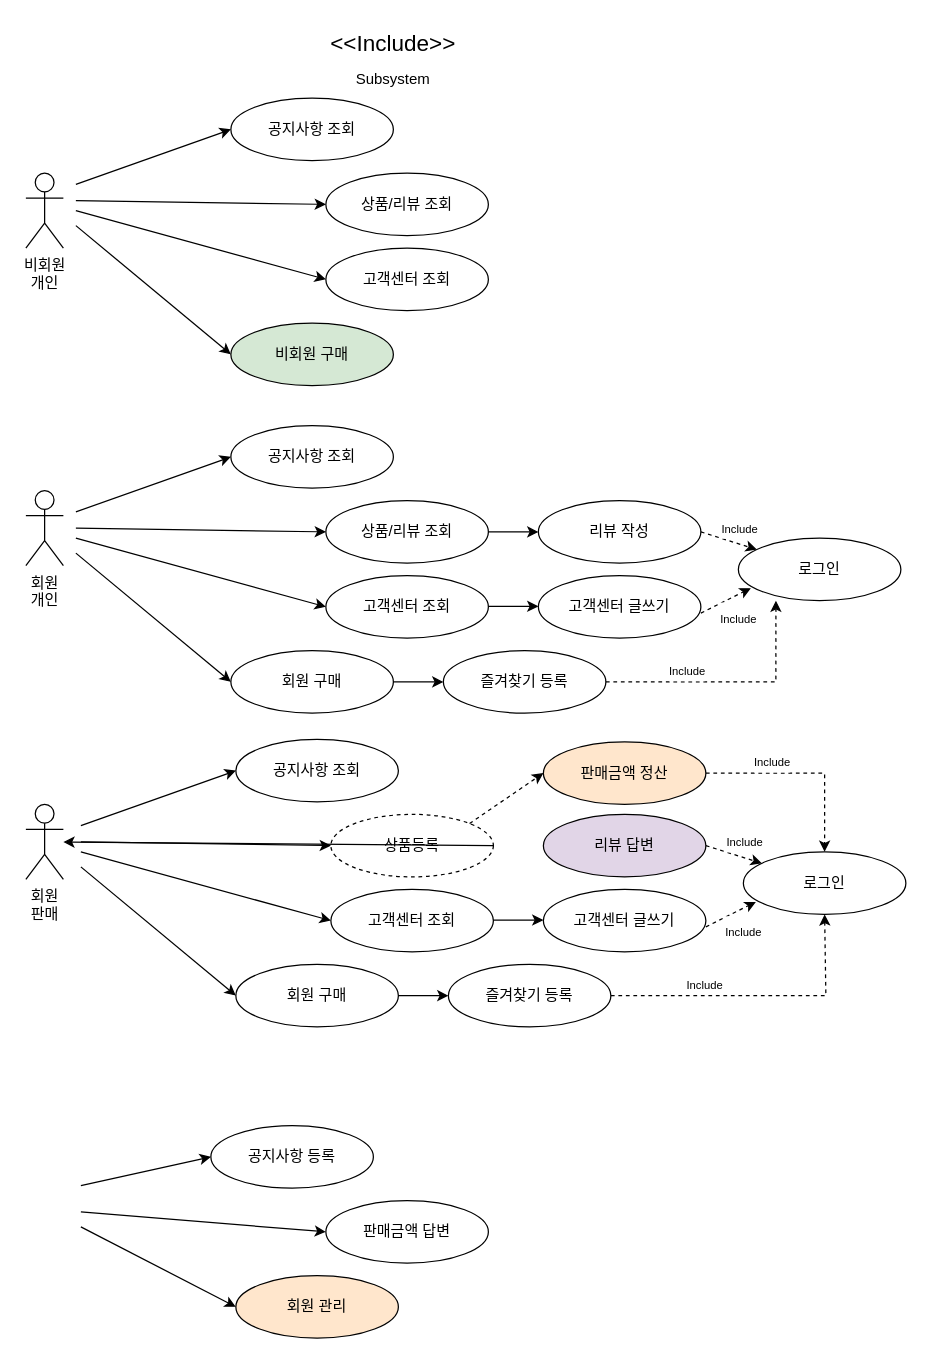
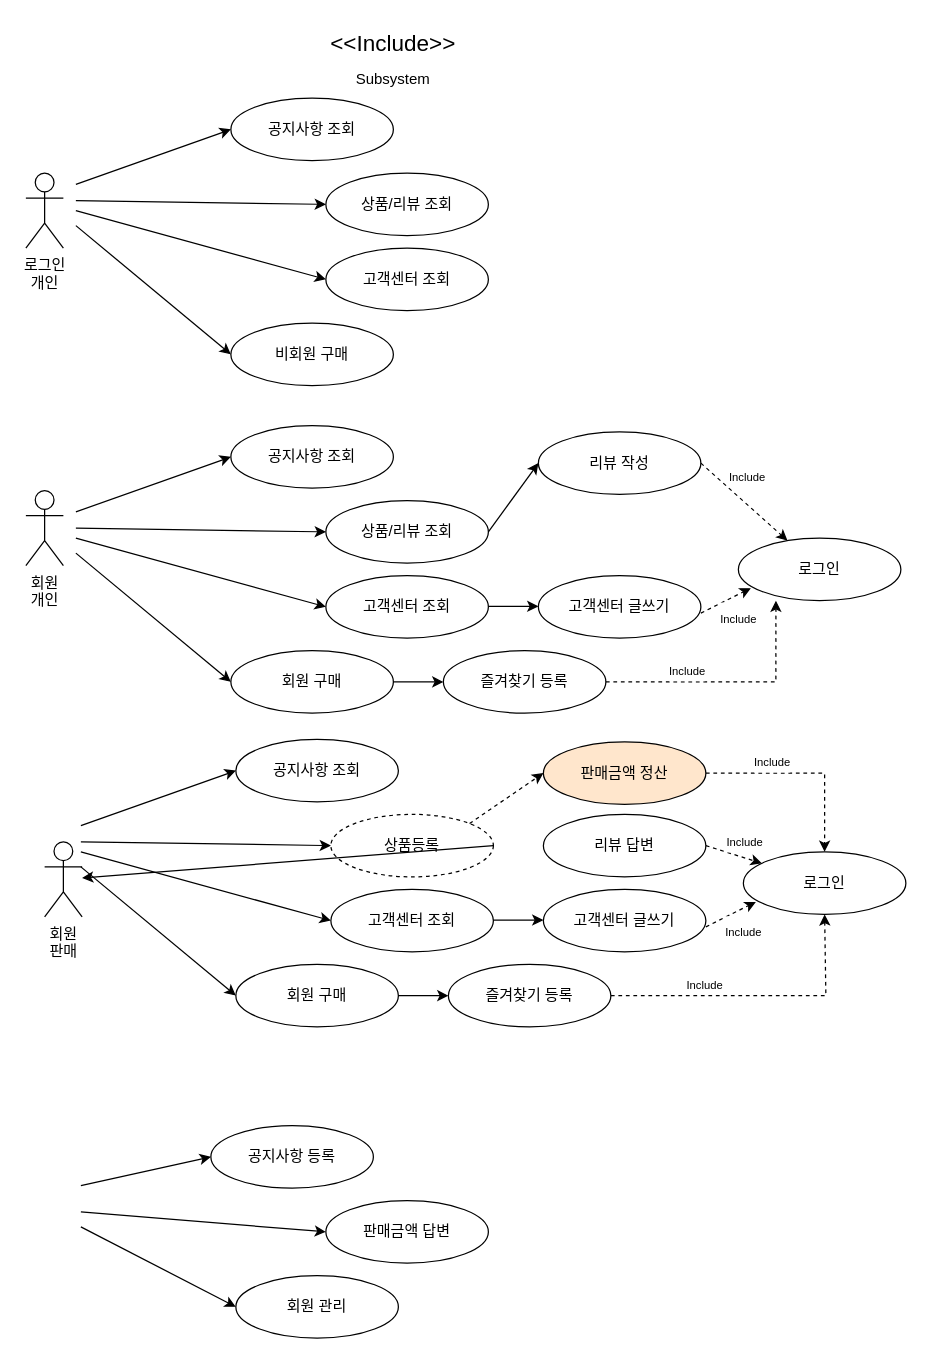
(45, 275) -> (45, 275)
(312, 354) -> (312, 354)
(619, 532) -> (619, 463)
(44, 842) -> (63, 879)
(624, 846) -> (624, 846)
(317, 1307) -> (317, 1307)
